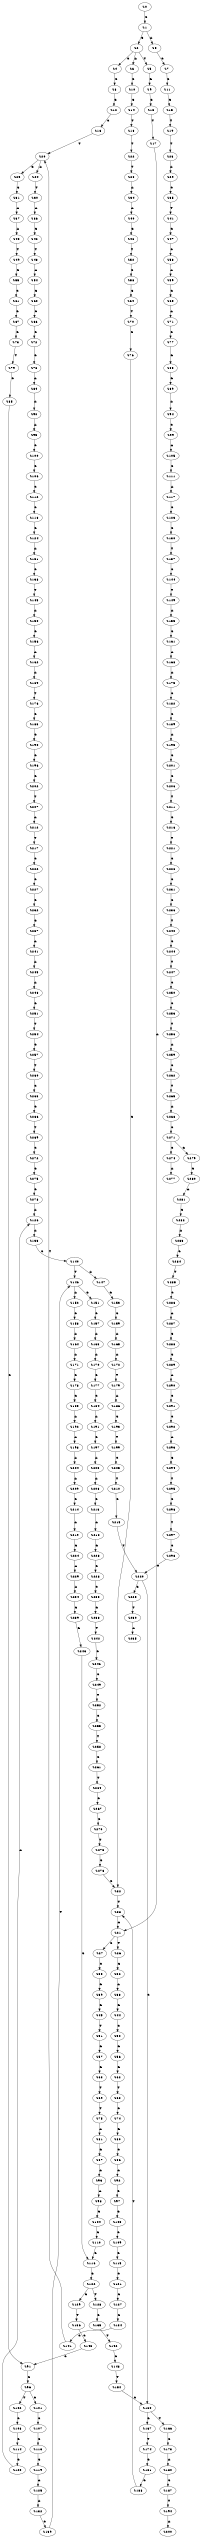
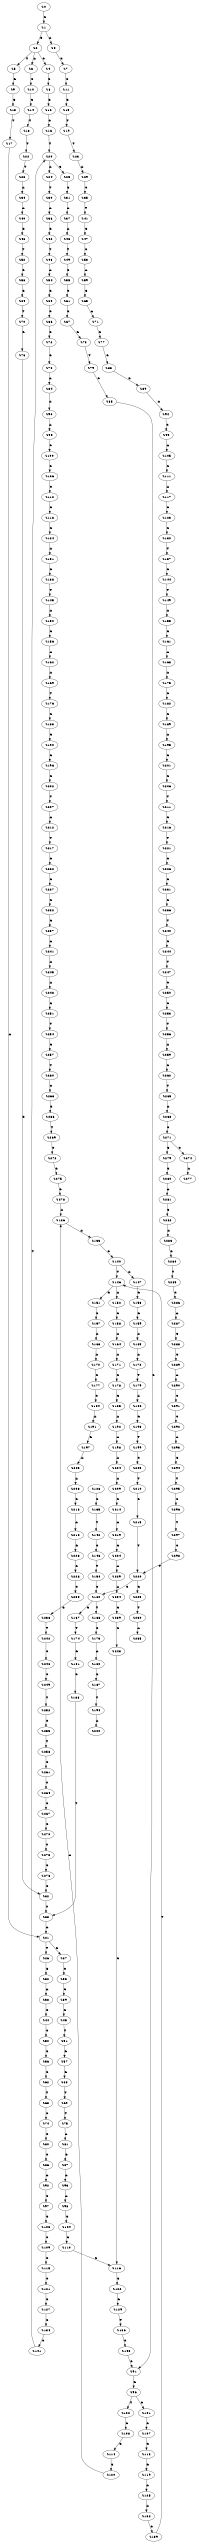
(94, 2293) -> none
